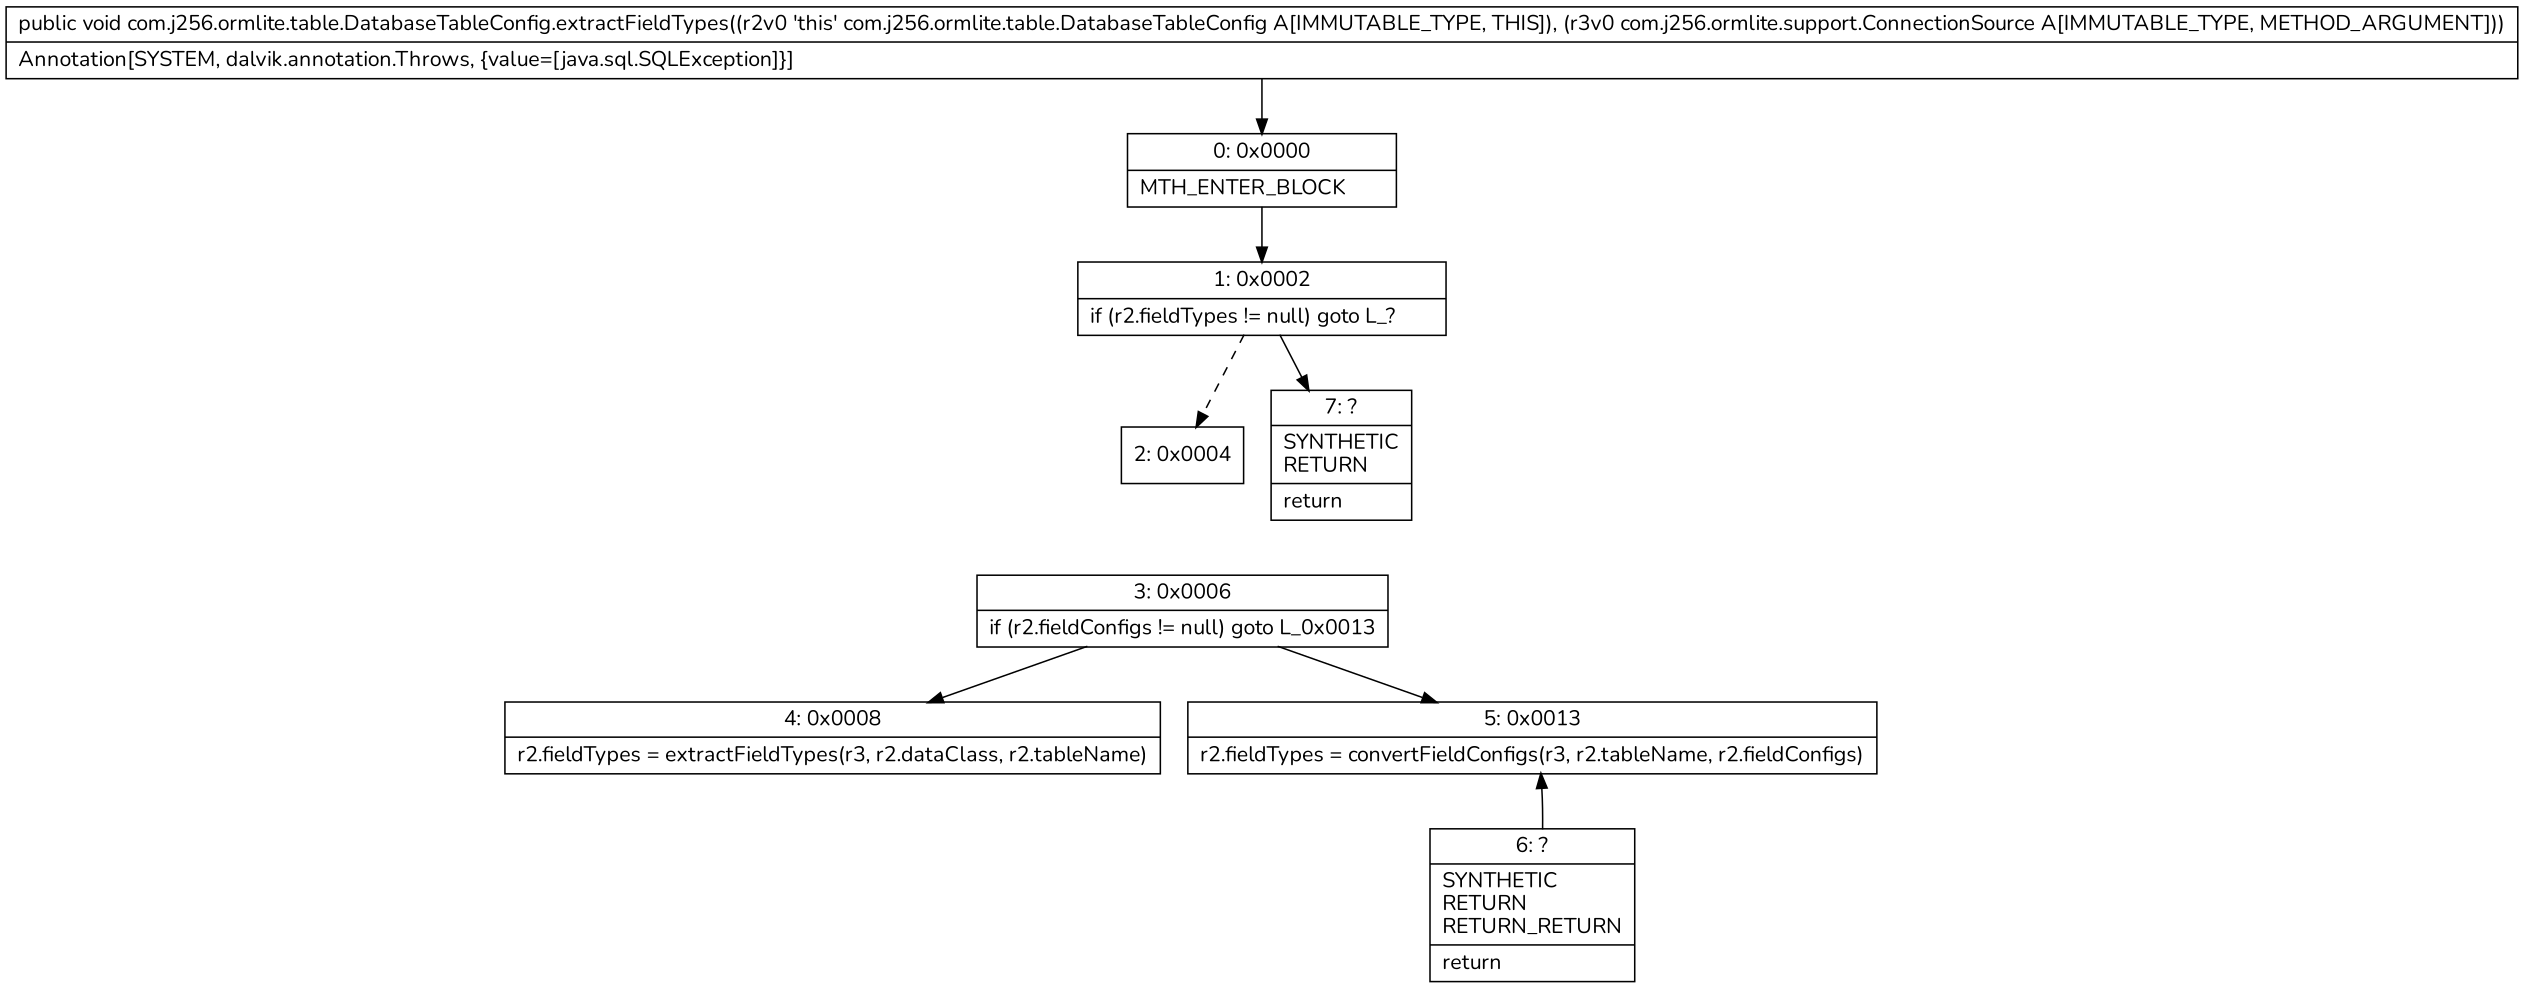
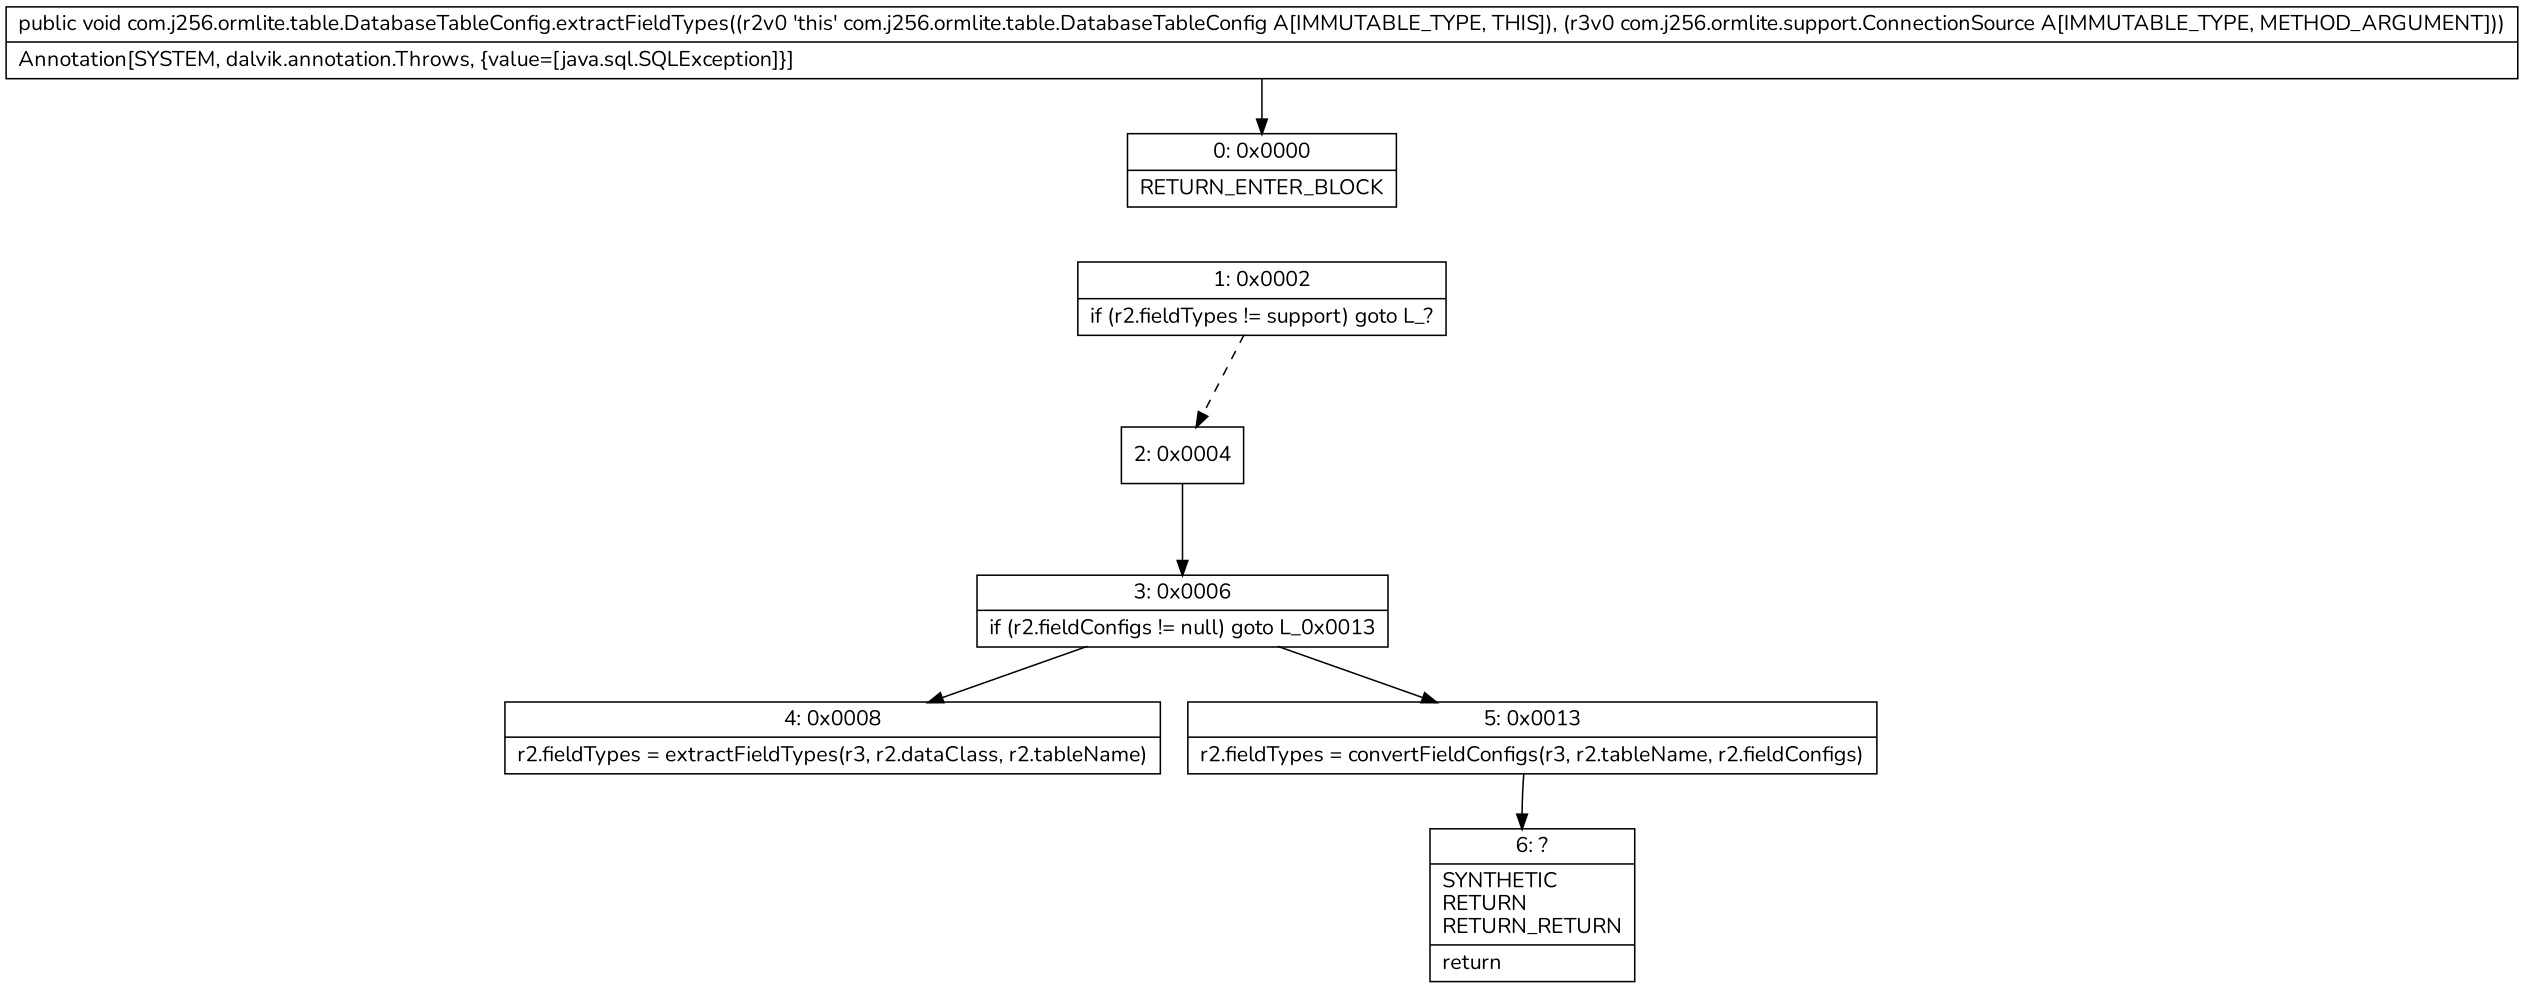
(1244, 188) -> (1262, 188)
(1262, 227) -> none
(1243, 316) -> (1262, 316)
(1341, 455) -> none
none -> (1182, 522)
(1543, 809) -> (1523, 794)
